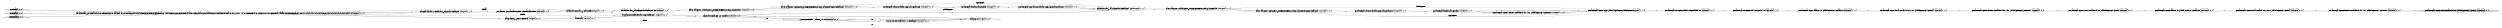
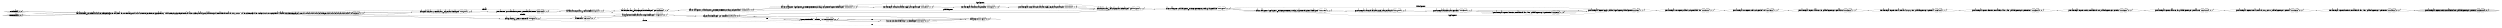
(16, 10) -> none
